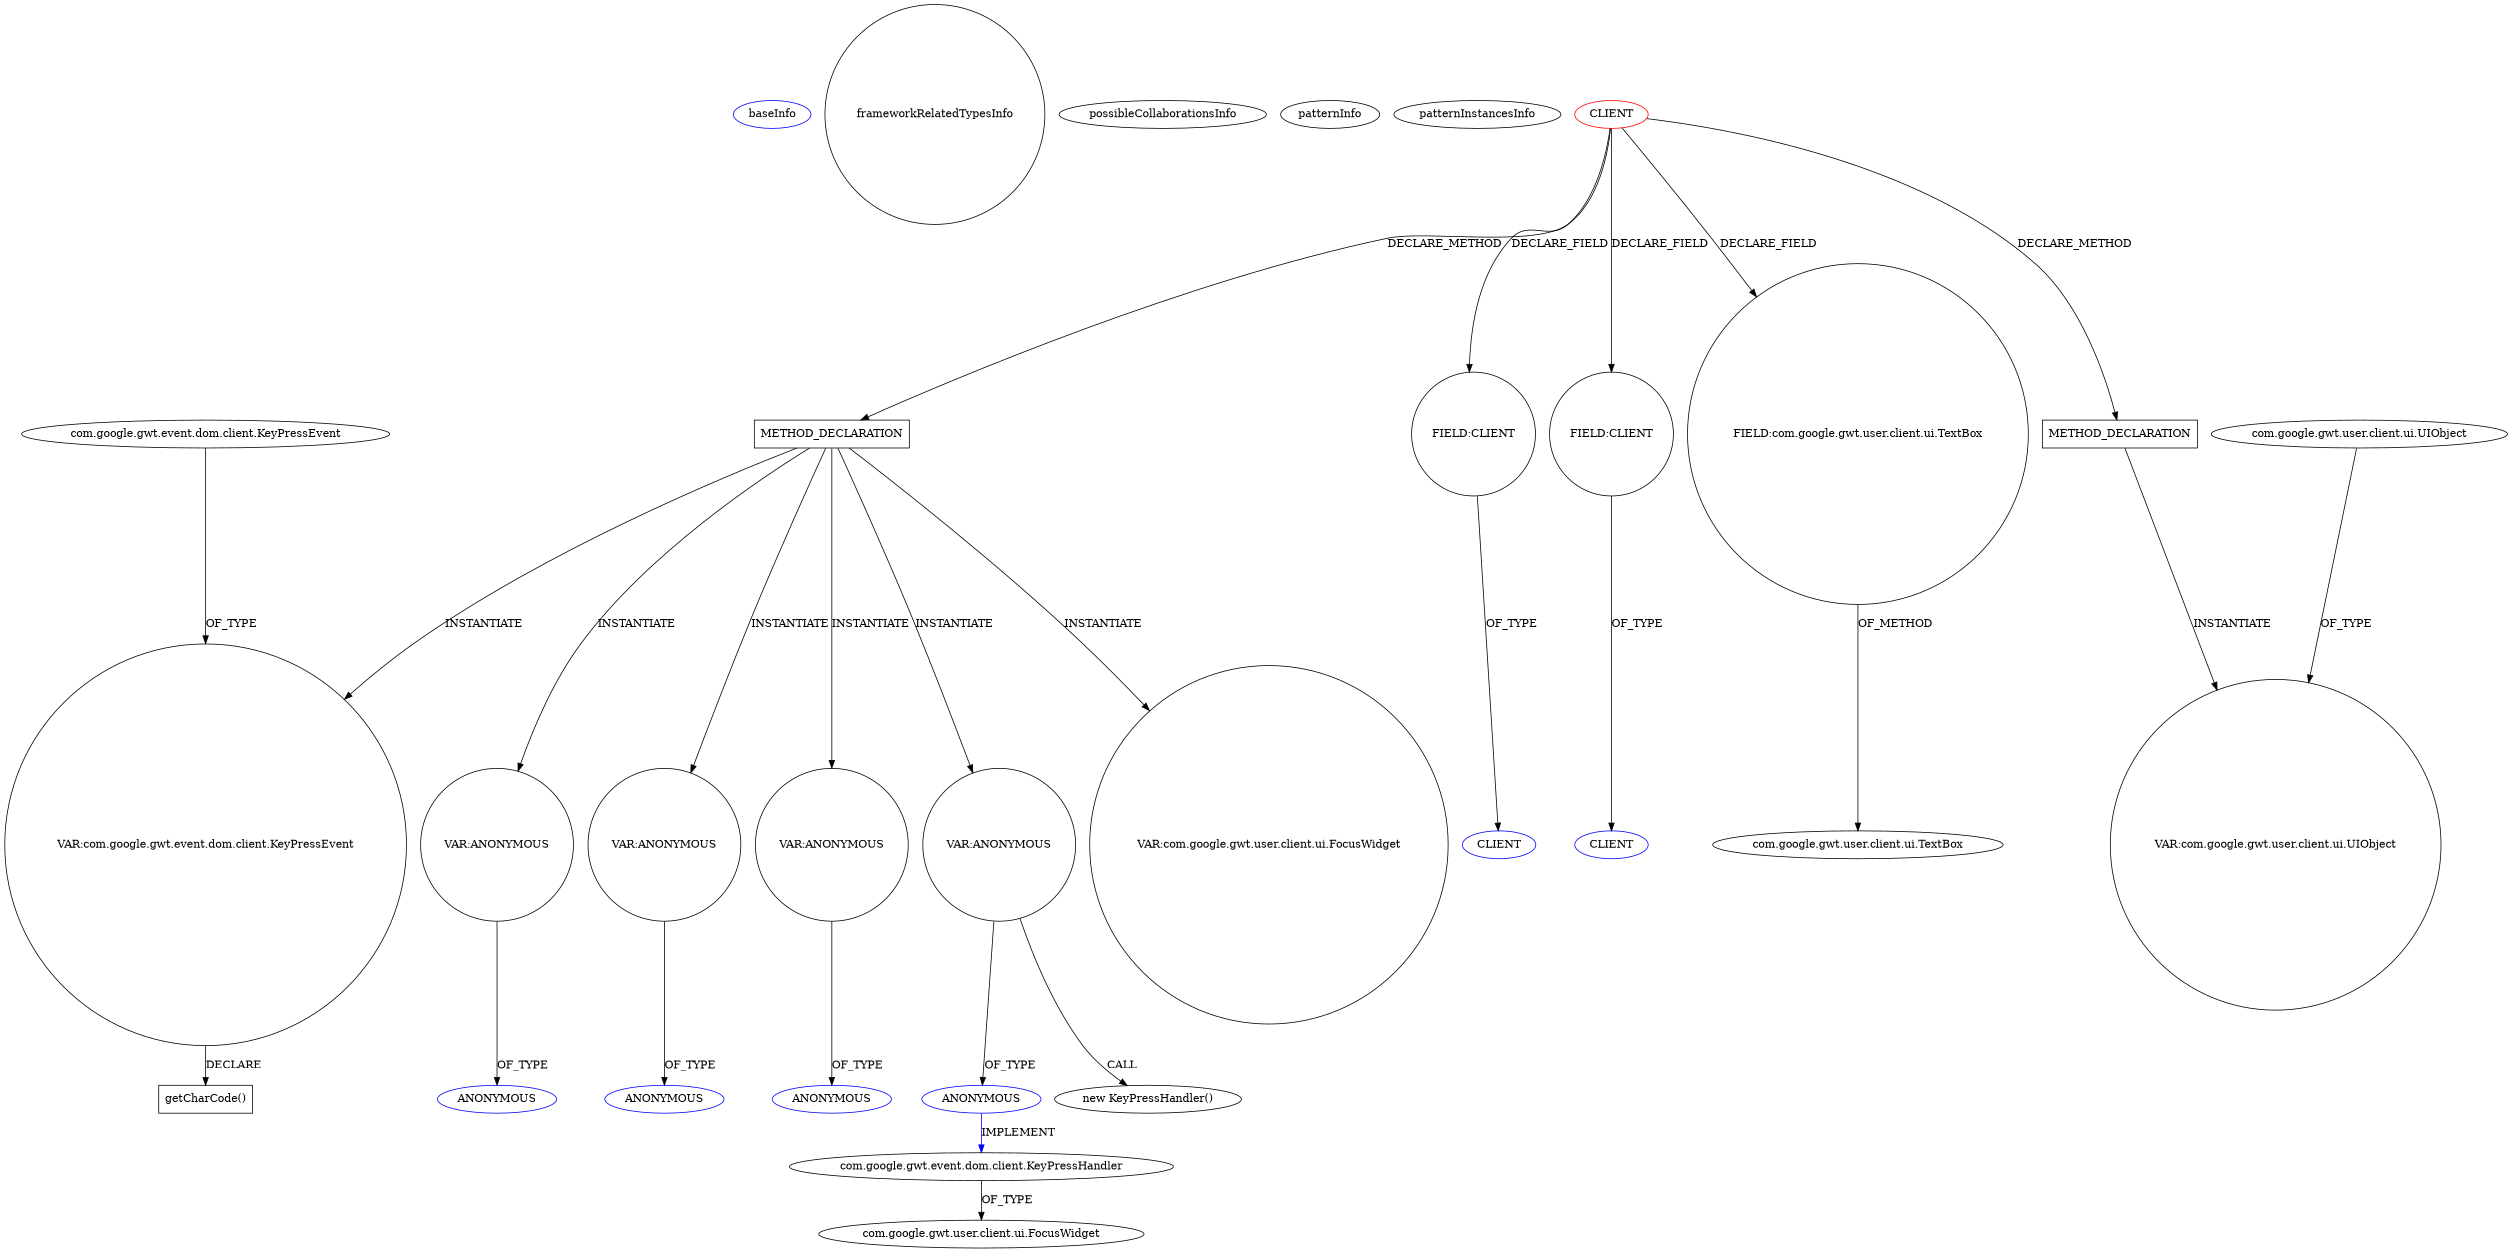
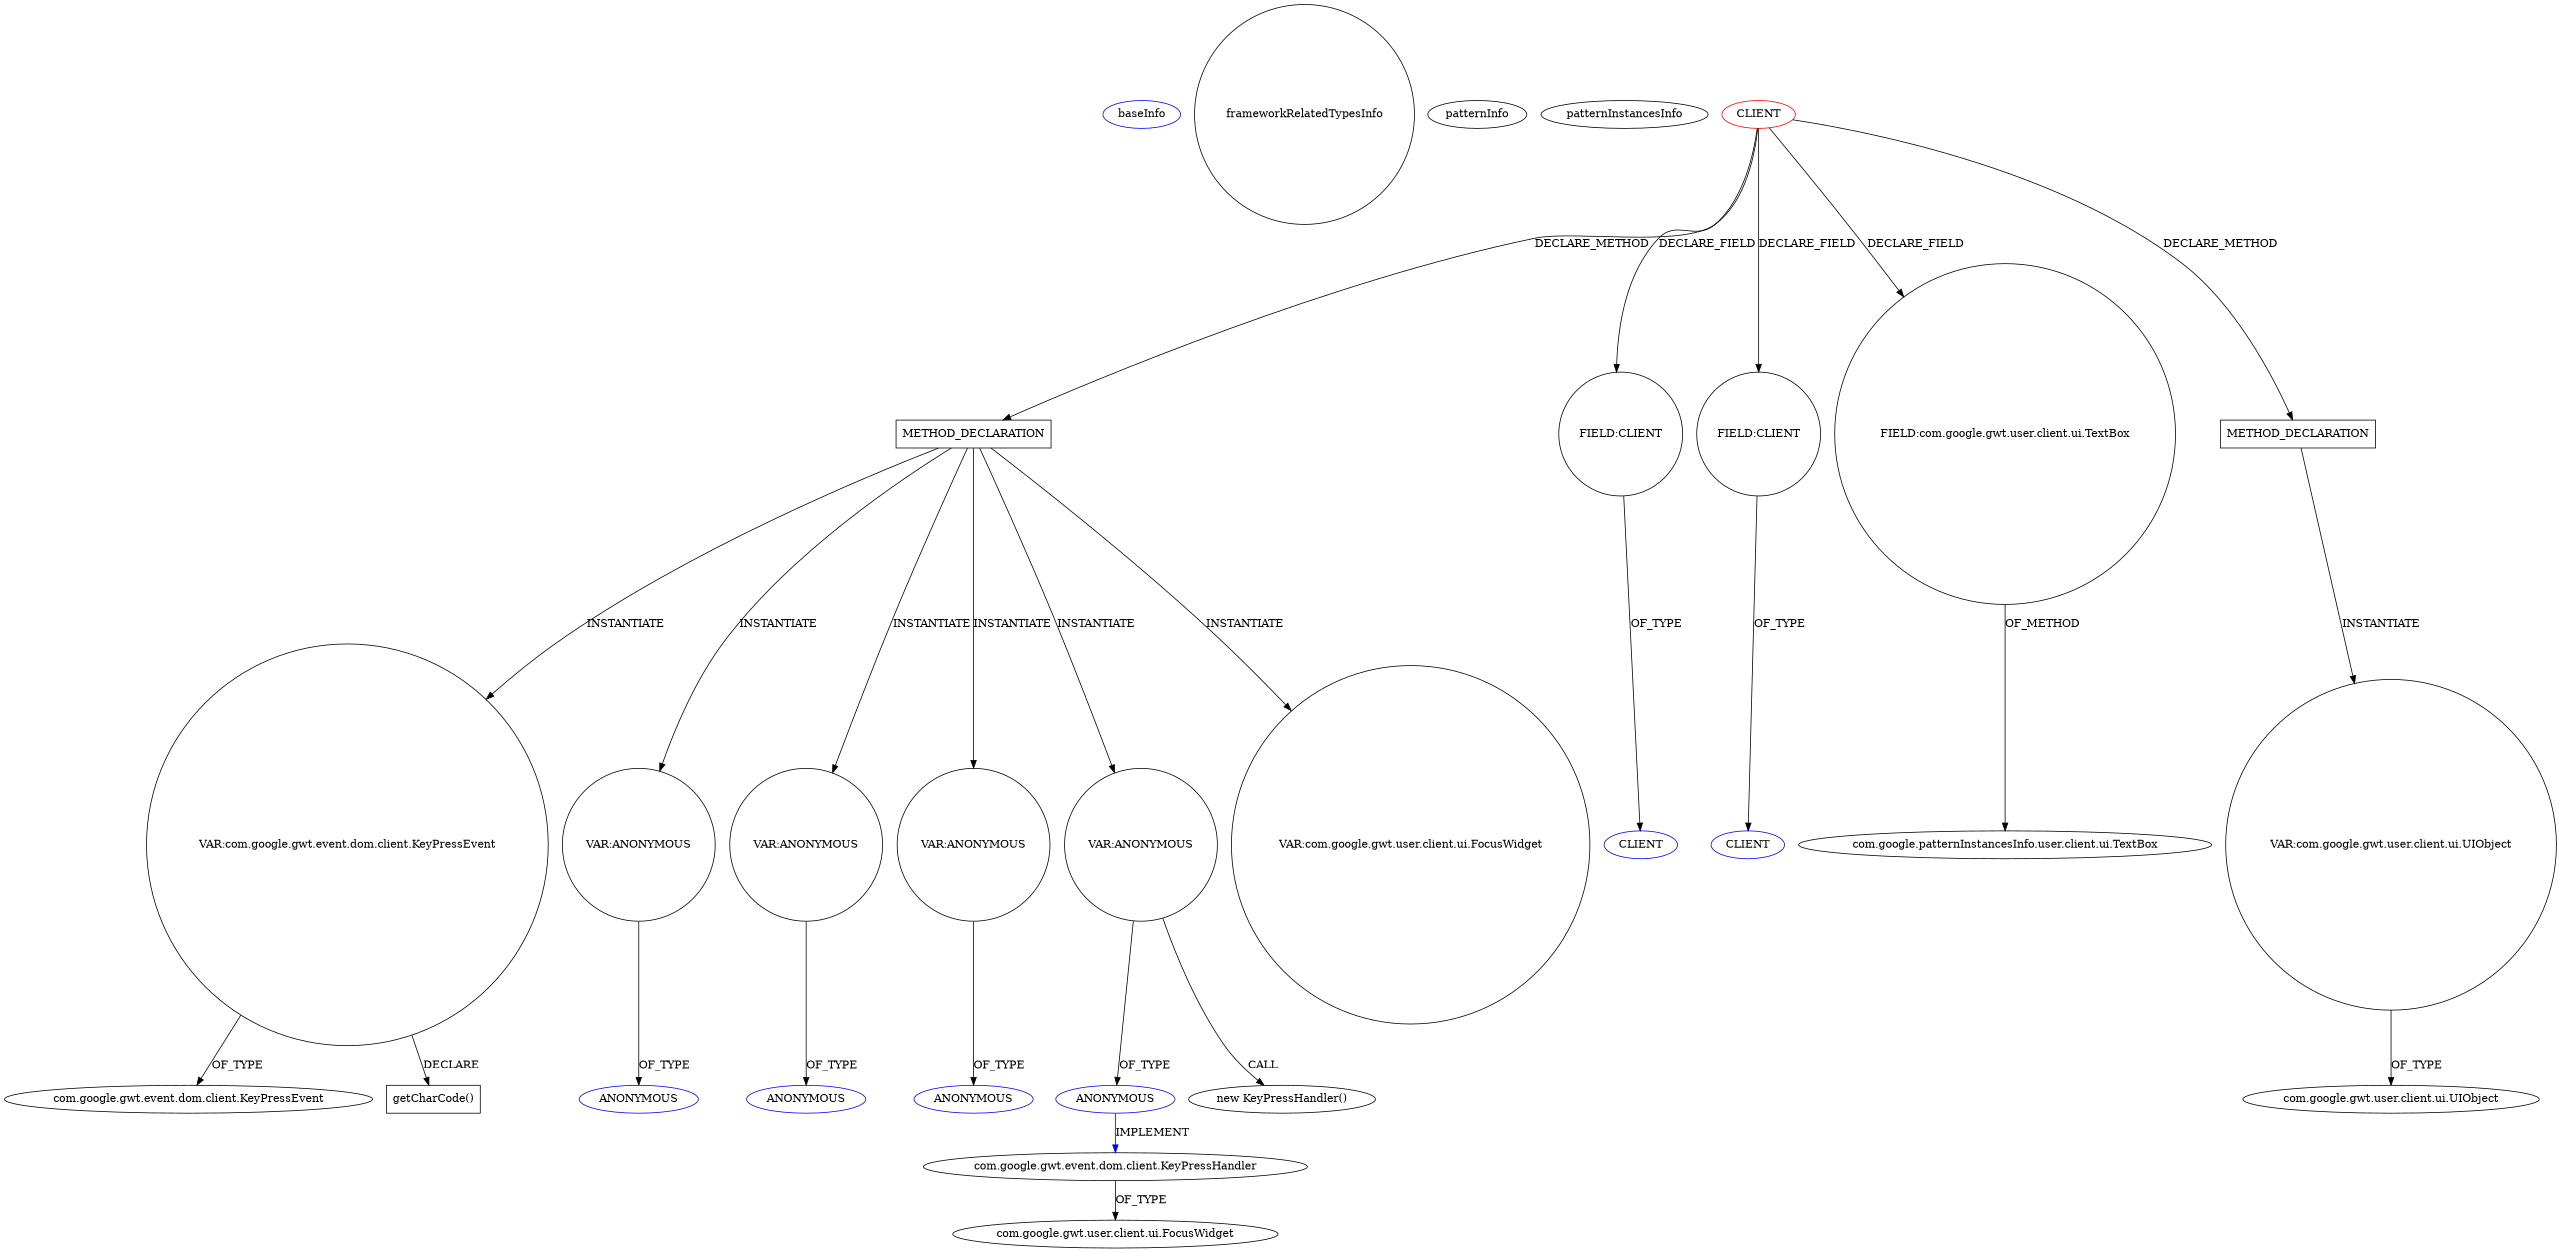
(1163, 114) -> none
(206, 542) -> (221, 1047)
(2333, 562) -> (2391, 1044)
(1858, 845) -> (2005, 845)
